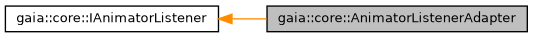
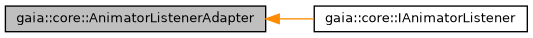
(249, 19) -> (297, 19)
